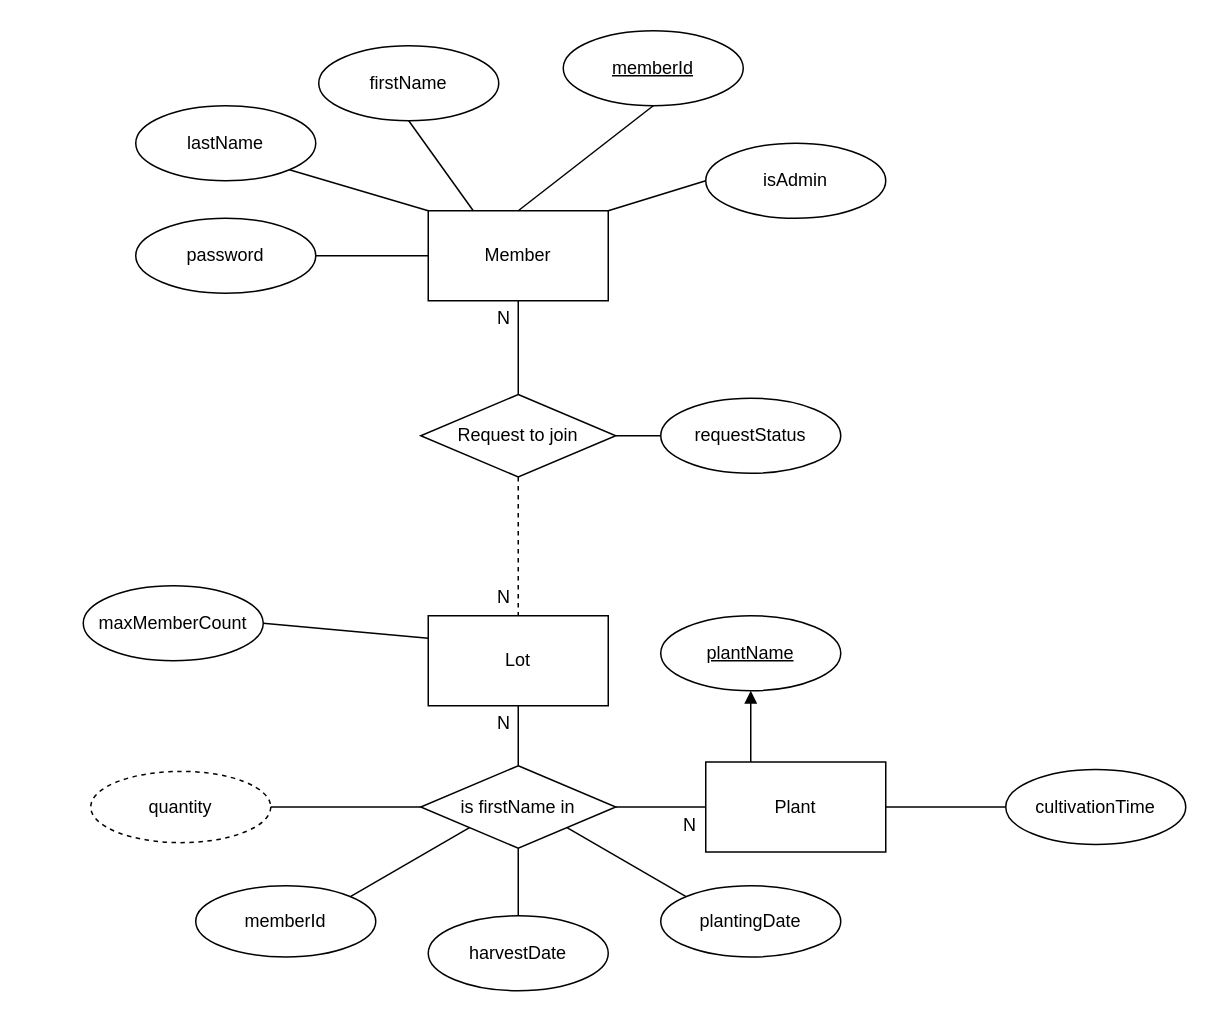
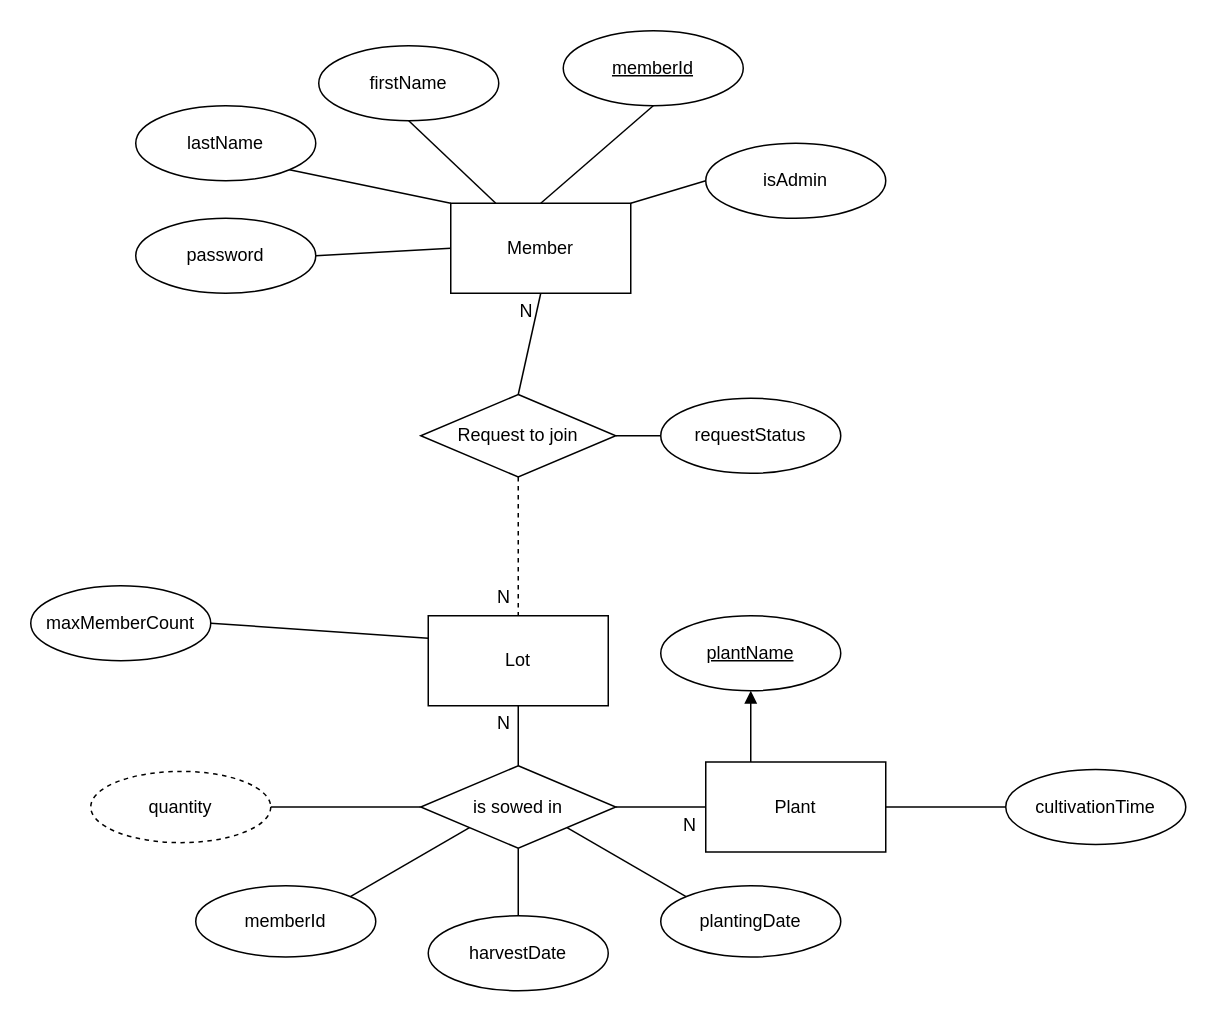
(518, 256) -> (541, 248)
(173, 623) -> (121, 623)
(518, 808) -> (518, 808)
